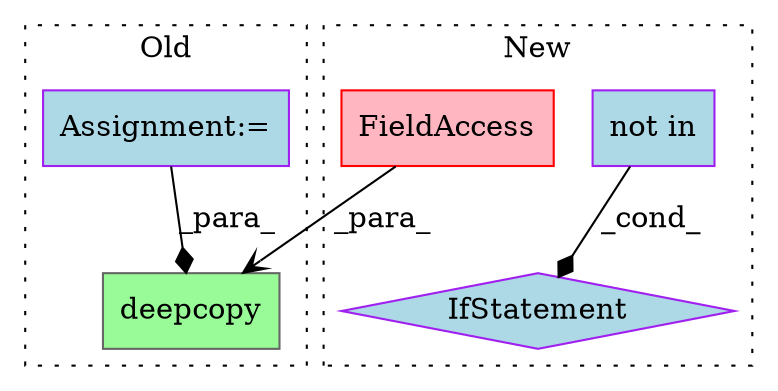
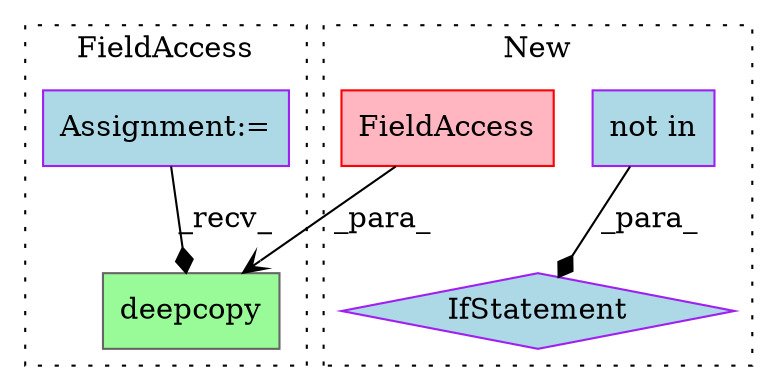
(166, 49) -> (166, 49)
(227, 220) -> (226, 220)
(651, 220) -> (649, 220)
